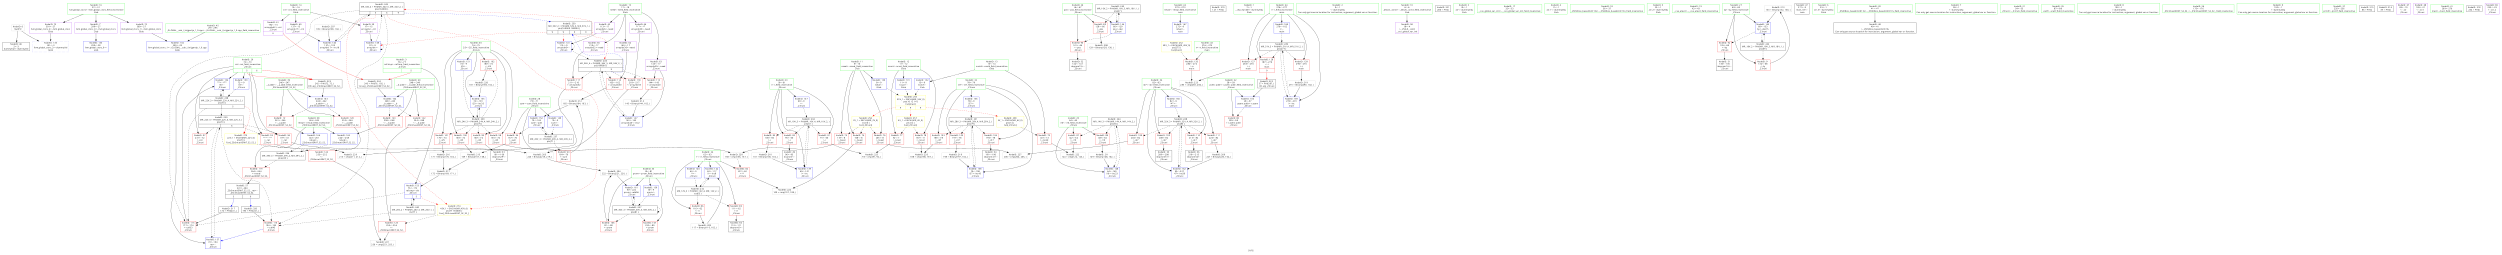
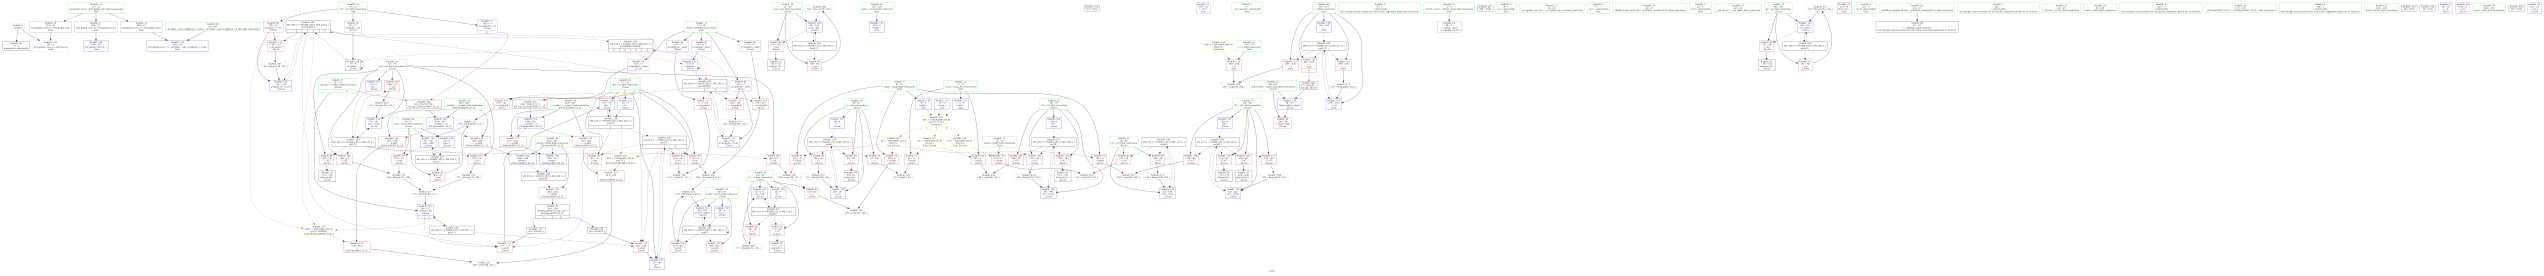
none -> (1203, 8)
none -> (817, 15)
none -> (276, 46)
(953, 75) -> none
(792, 149) -> (793, 168)
(243, 235) -> (648, 255)
